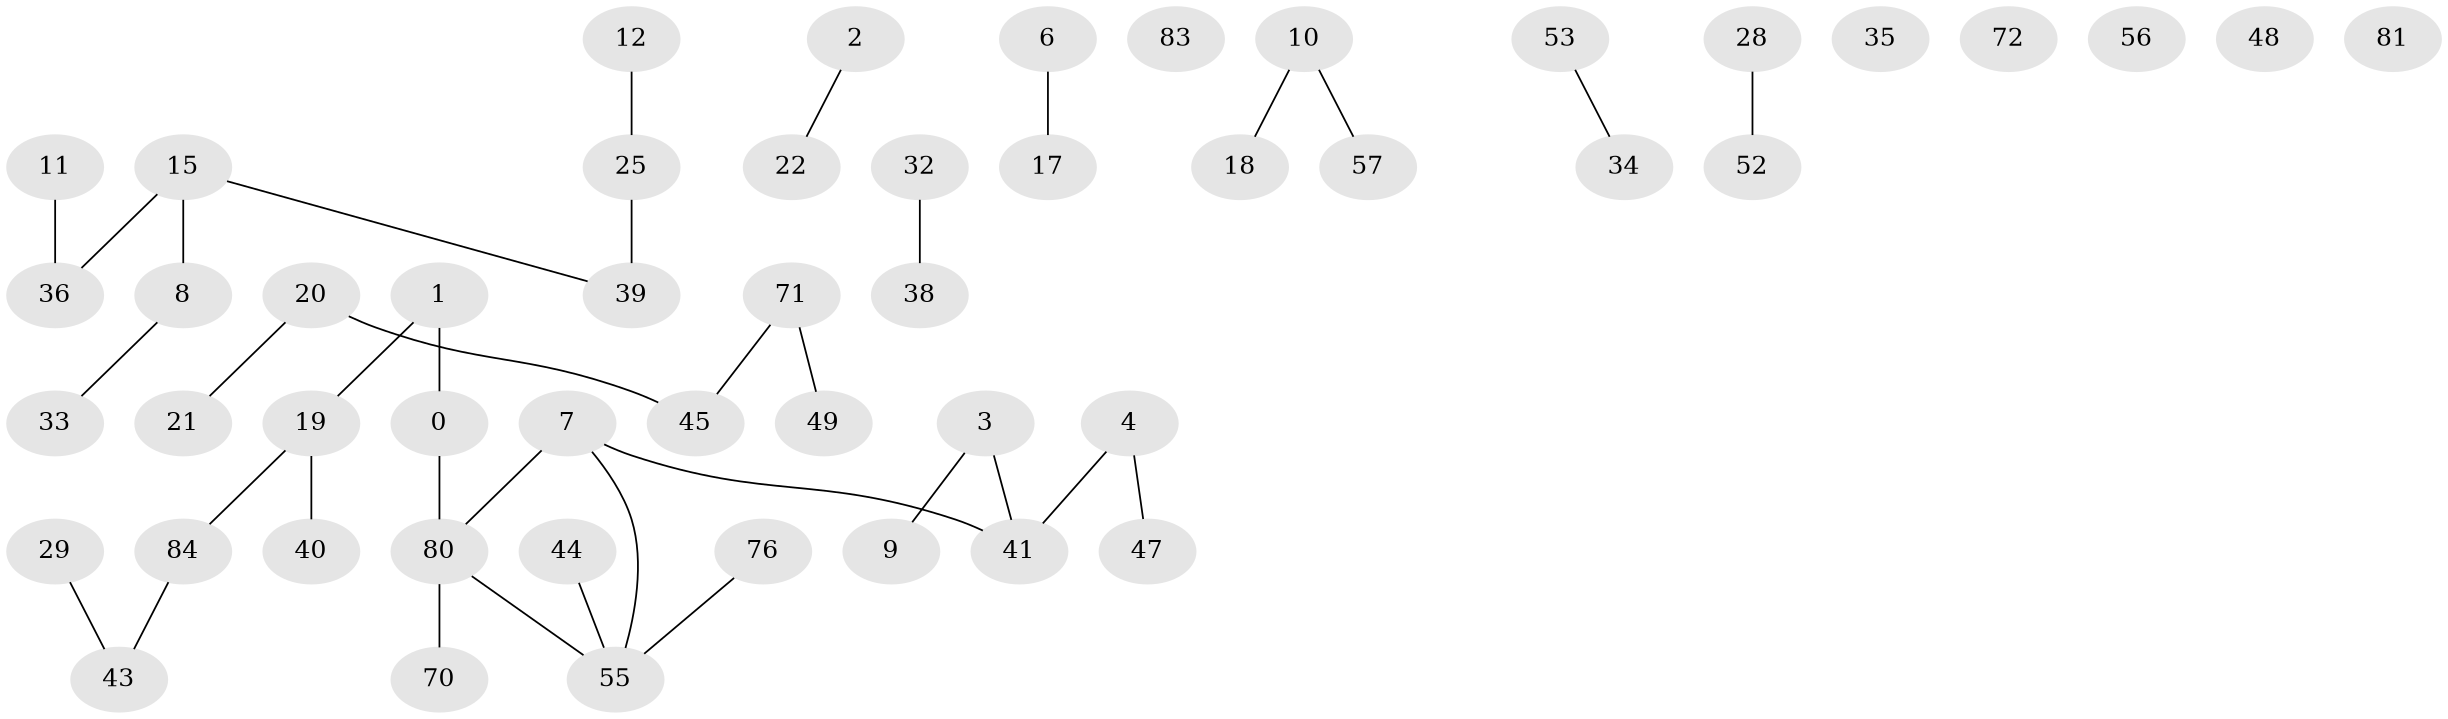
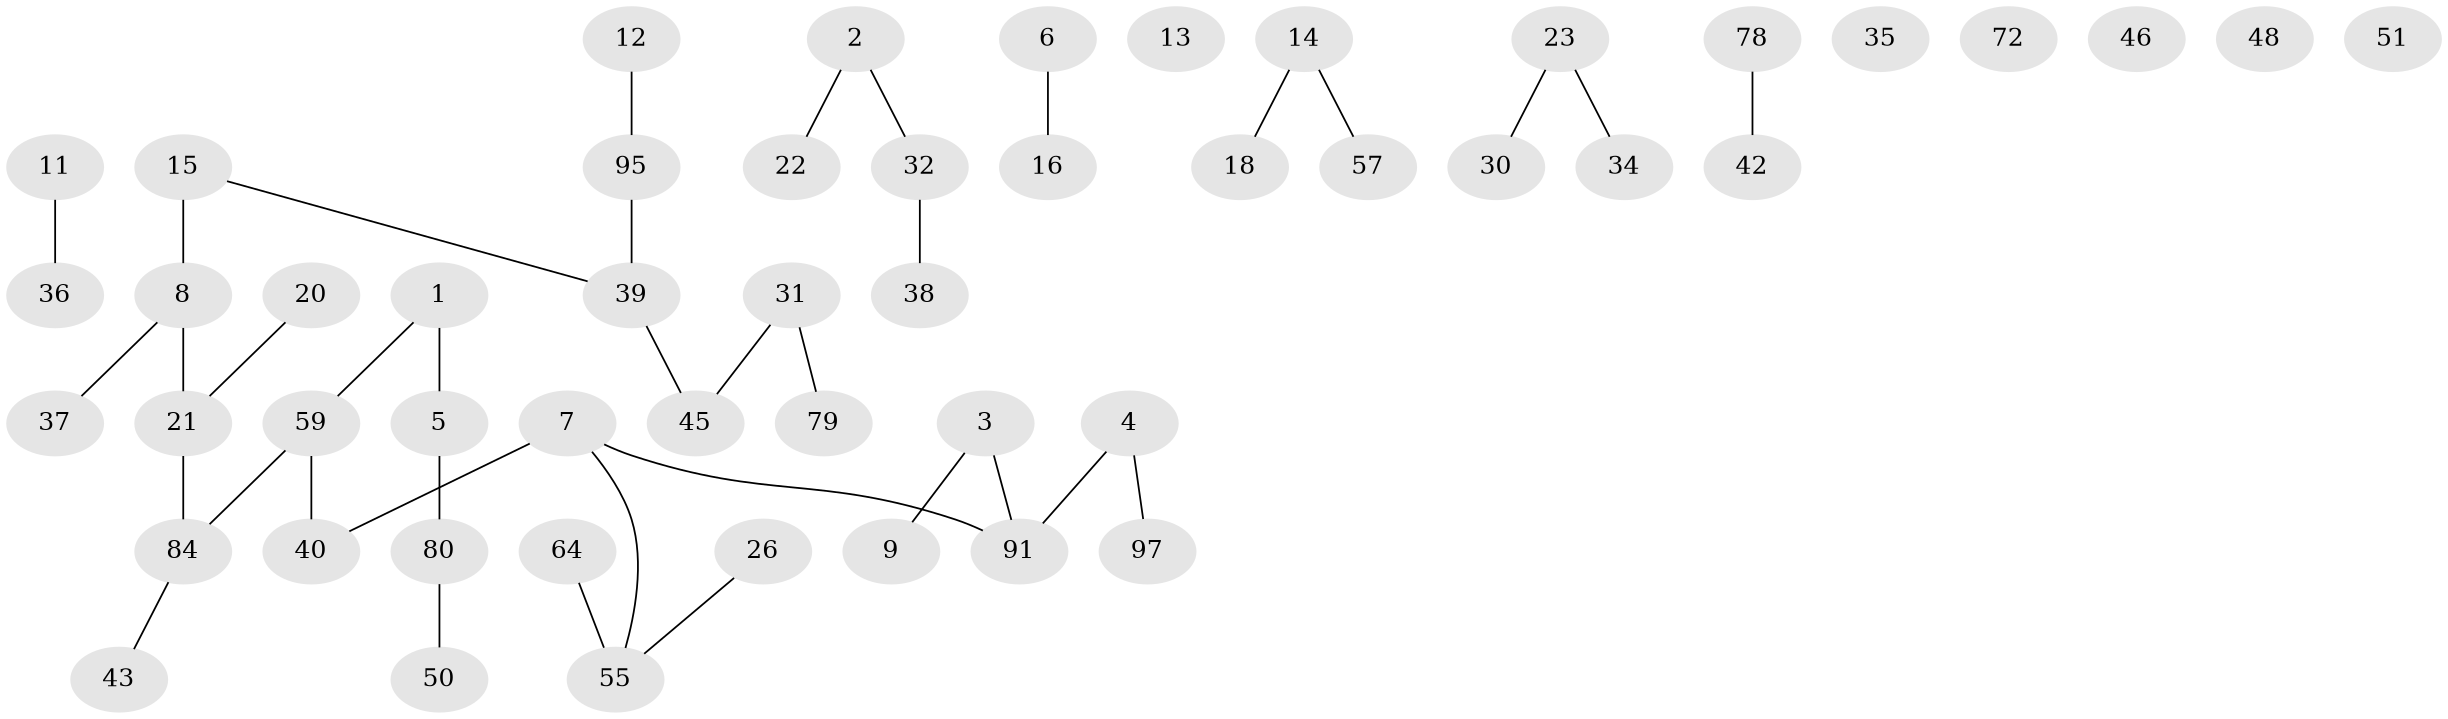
(1176, 39) -> (1176, 39)
(1304, 39) -> (1304, 39)
(1560, 39) -> (1560, 39)
(1752, 39) -> (1752, 39)
(2137, 39) -> (2137, 39)
(2393, 39) -> (2393, 39)
none -> (888, 103)
(632, 167) -> (632, 167)
(1048, 167) -> (1048, 167)
none -> (1496, 167)
(1752, 167) -> (1752, 167)
(119, 231) -> none
(792, 295) -> (792, 295)
(504, 359) -> (664, 359)
none -> (183, 360)
(55, 423) -> (55, 423)
(311, 423) -> (311, 423)
(439, 423) -> (439, 423)
(824, 423) -> (824, 423)
(504, 487) -> (453, 481)
none -> (183, 488)
(55, 552) -> none
(568, 552) -> (568, 552)
(763, 552) -> (763, 552)
(1019, 552) -> (1019, 552)
(1148, 552) -> (1148, 552)
(528, 616) -> none
(439, 680) -> (439, 680)
